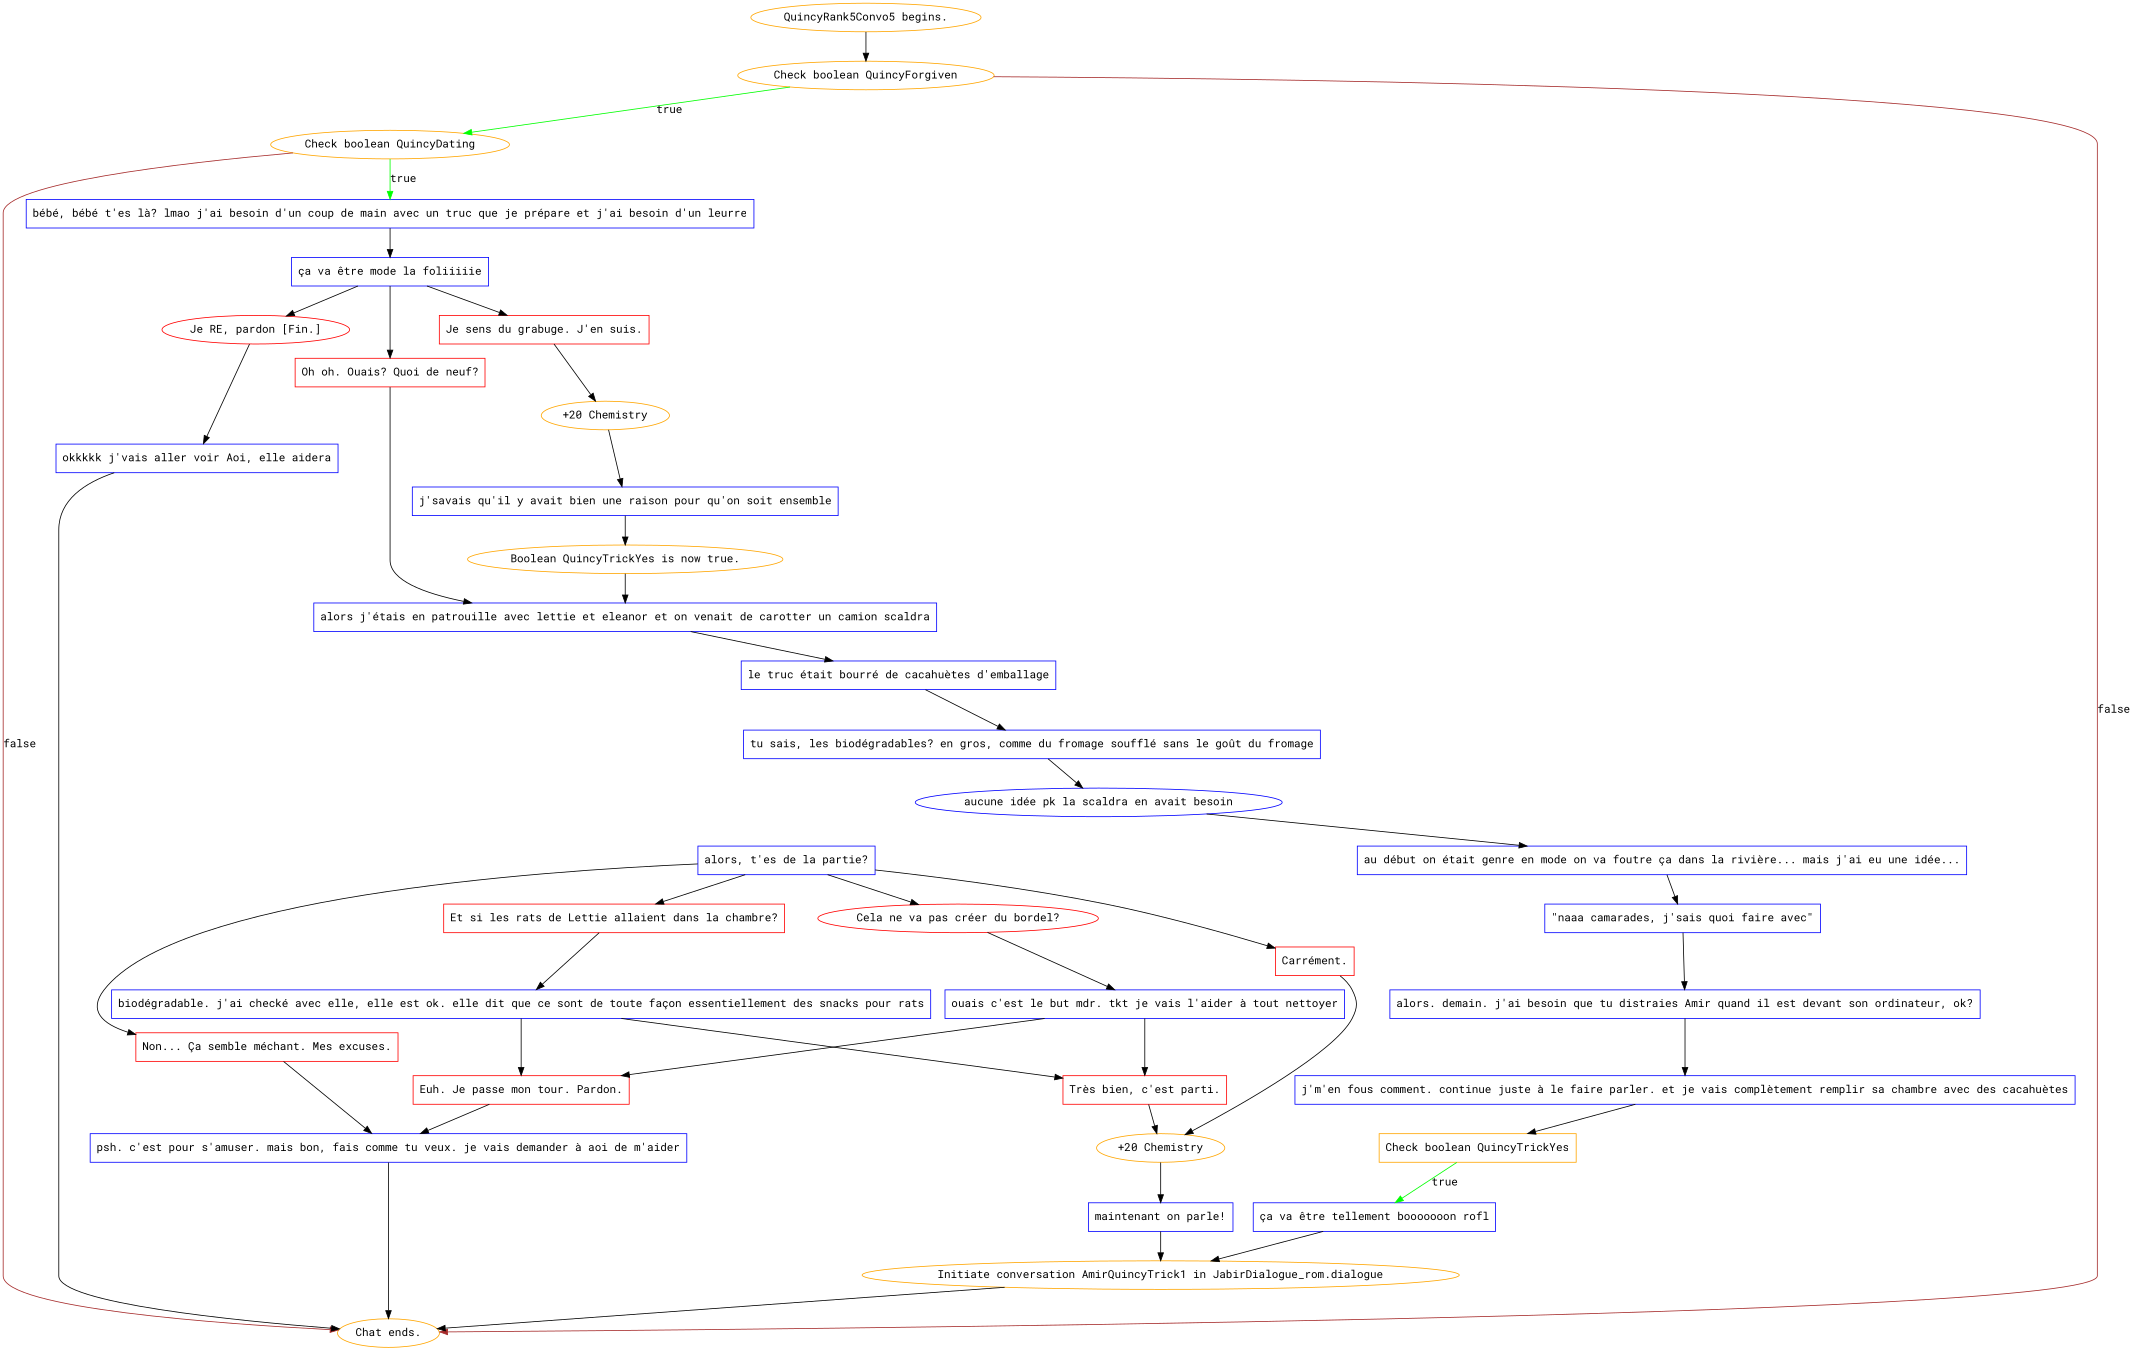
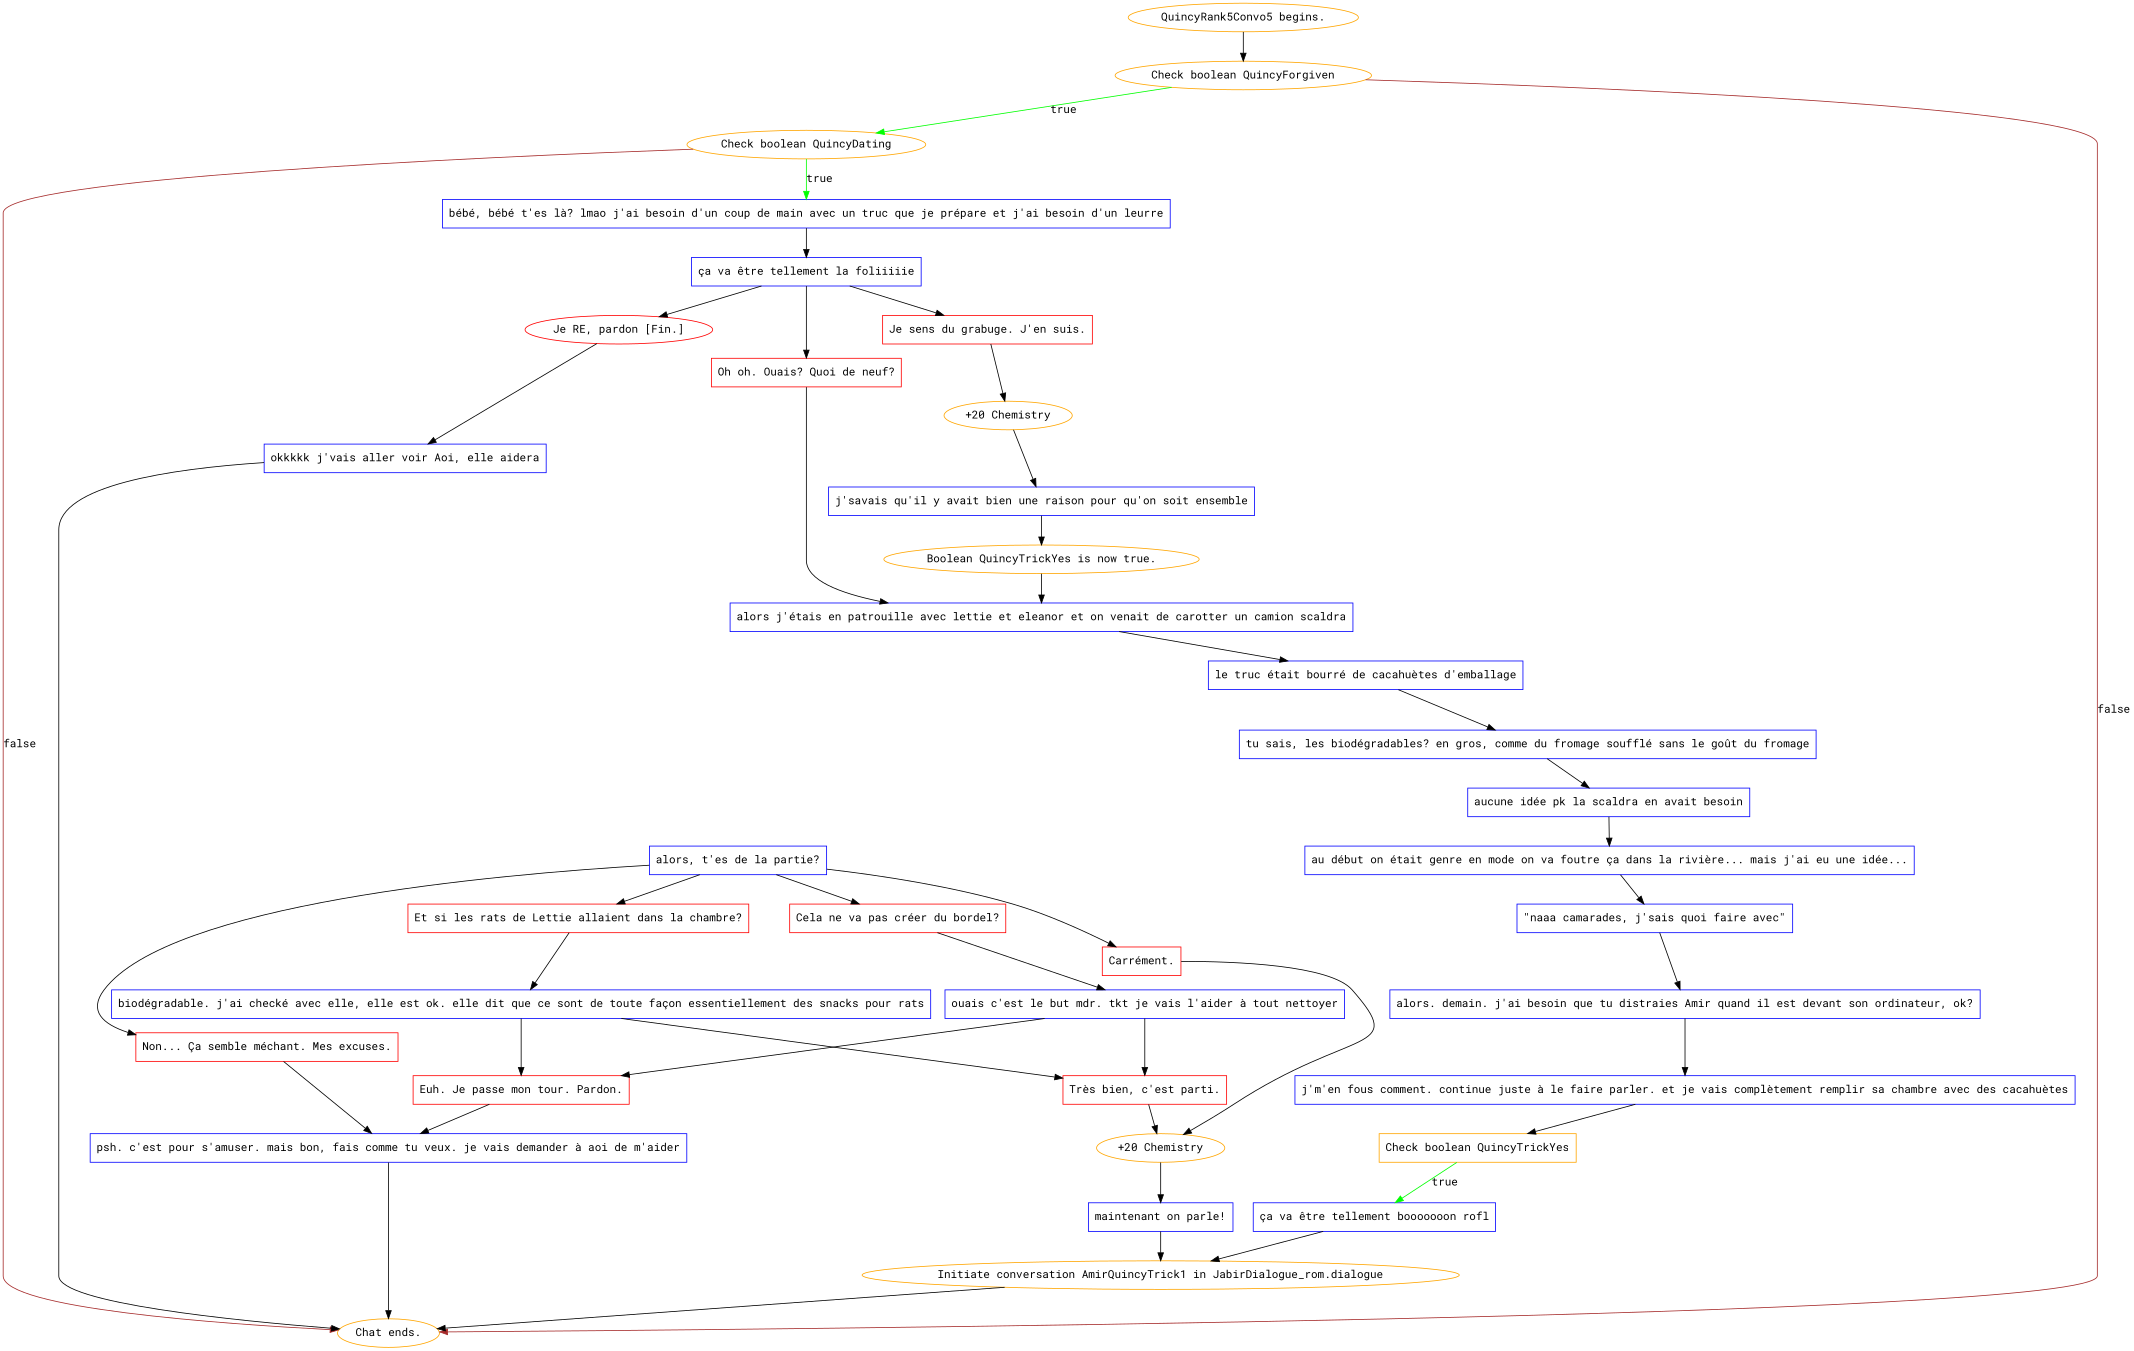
(390, 272) -> (806, 272)
(1099, 802) -> (1609, 802)
(958, 918) -> (898, 918)
